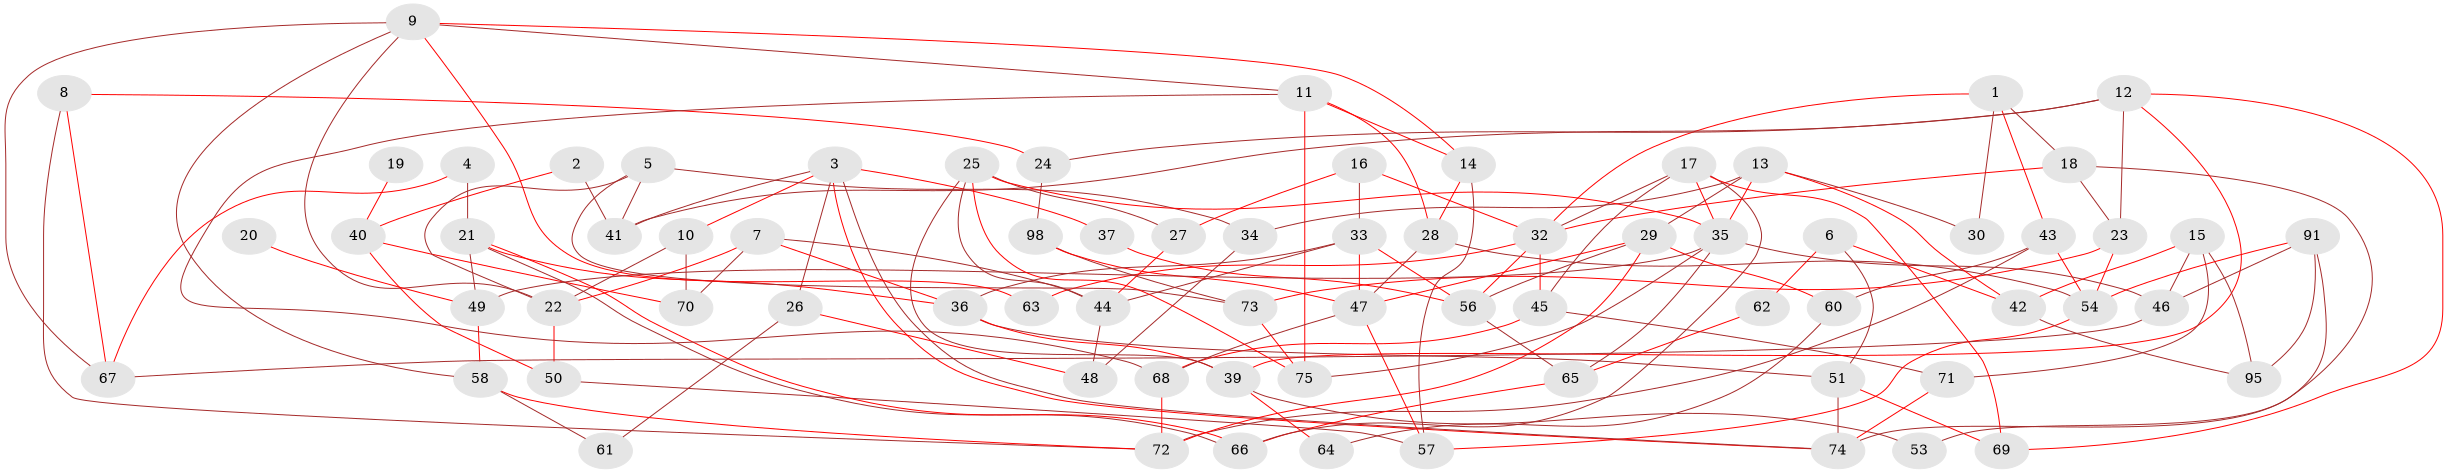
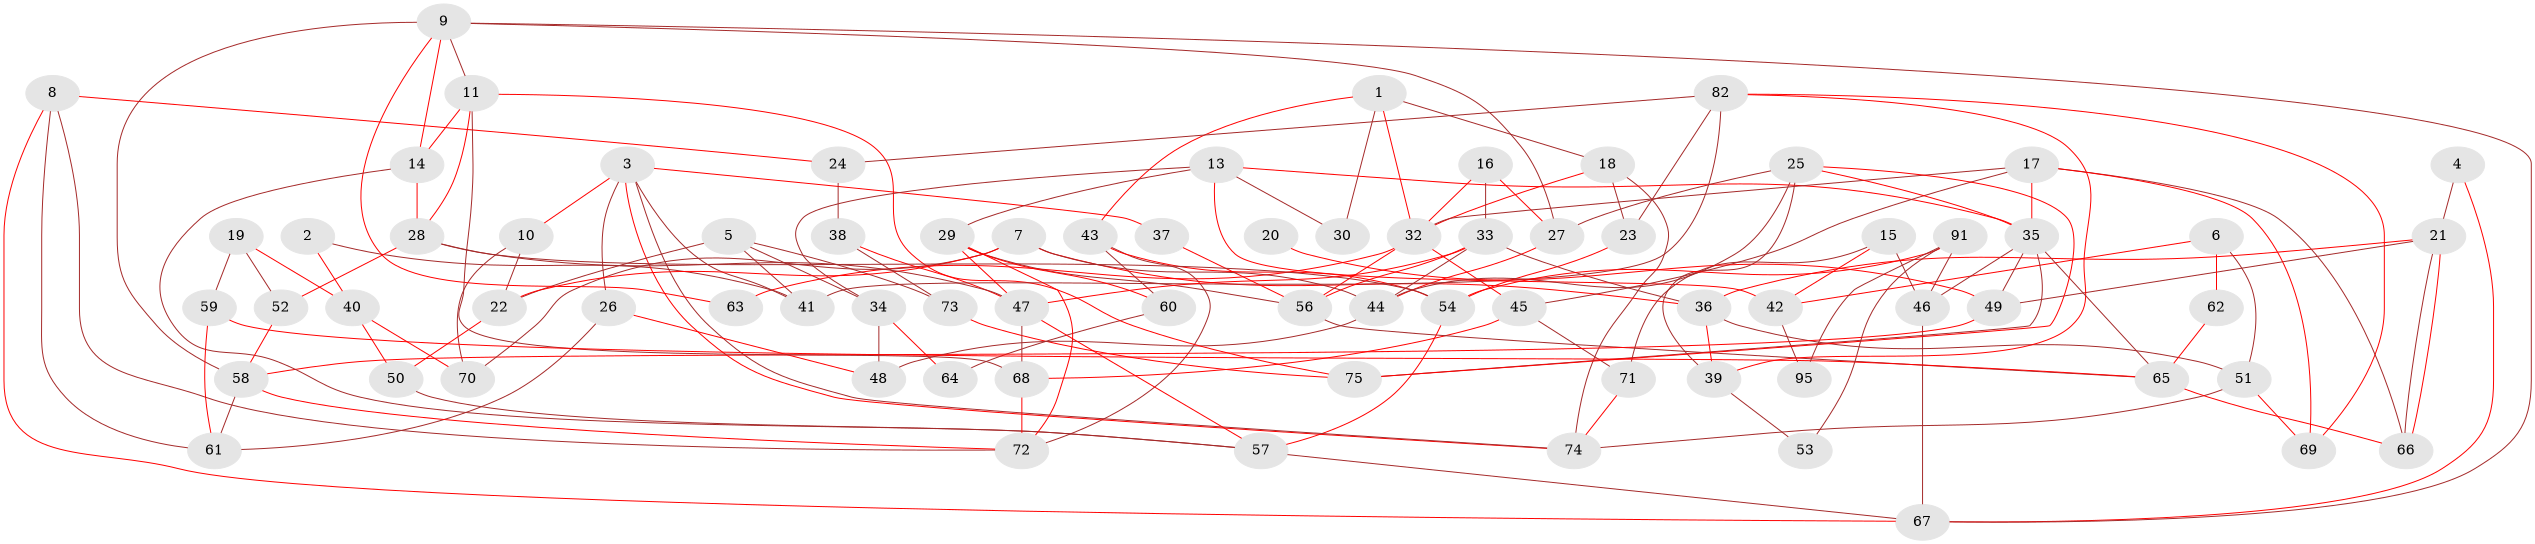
(2124, 93) -> (1721, 93)
(1036, 236) -> (838, 236)
(316, 242) -> (1049, 43)
(1709, 286) -> none
(2236, 305) -> none
none -> (210, 308)
none -> (281, 308)
none -> (42, 325)
(1271, 409) -> (914, 343)
none -> (1592, 487)
